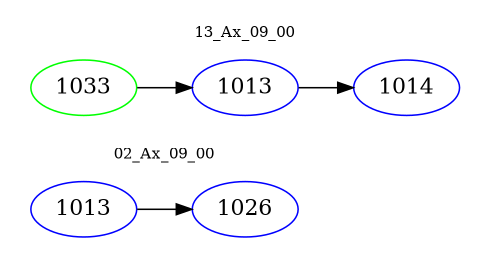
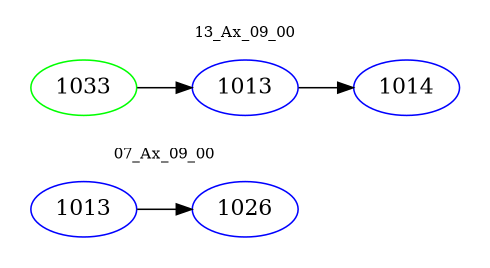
(164, 155) -> (164, 155)
